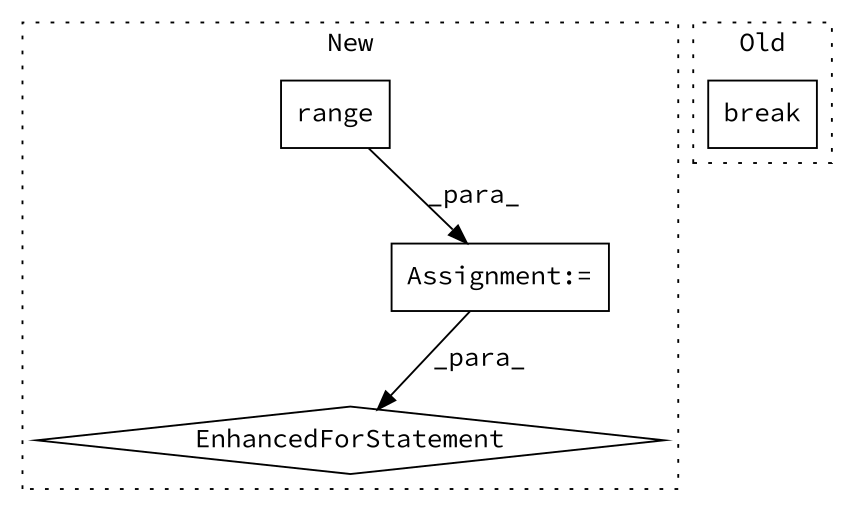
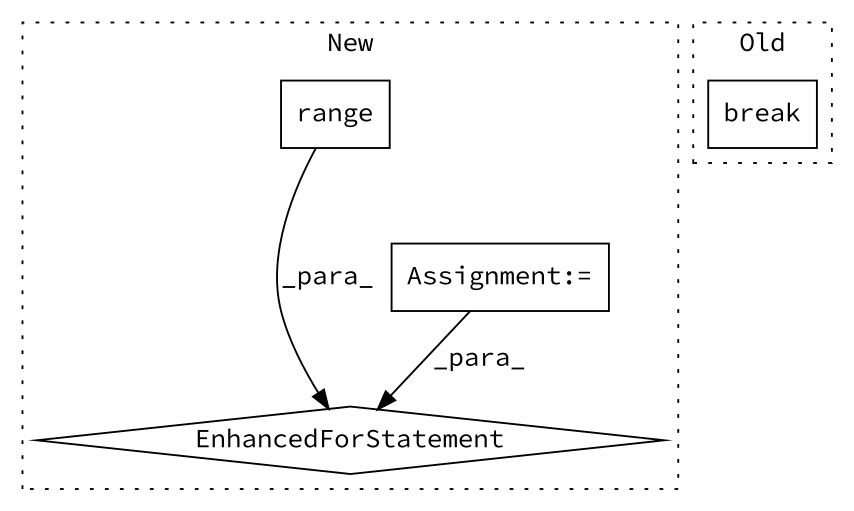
(411, 189) -> (277, 272)
